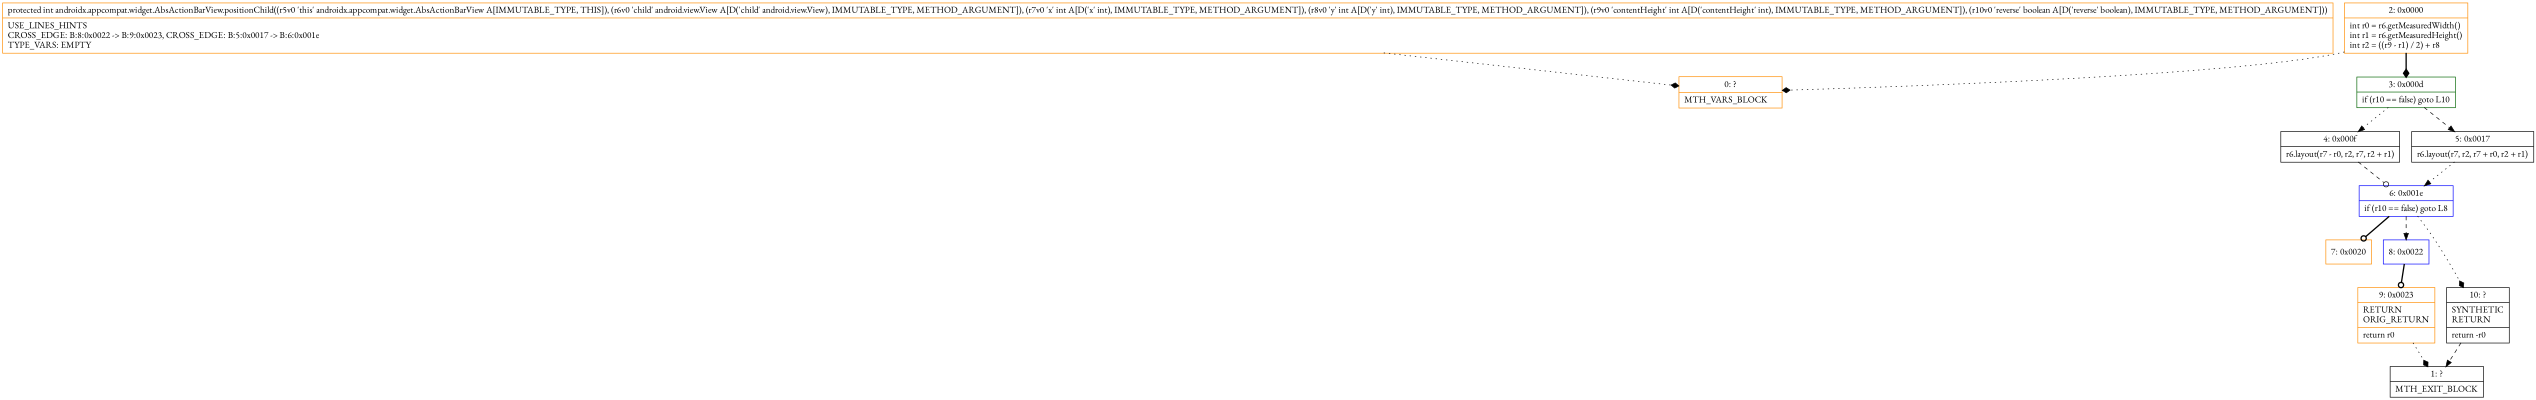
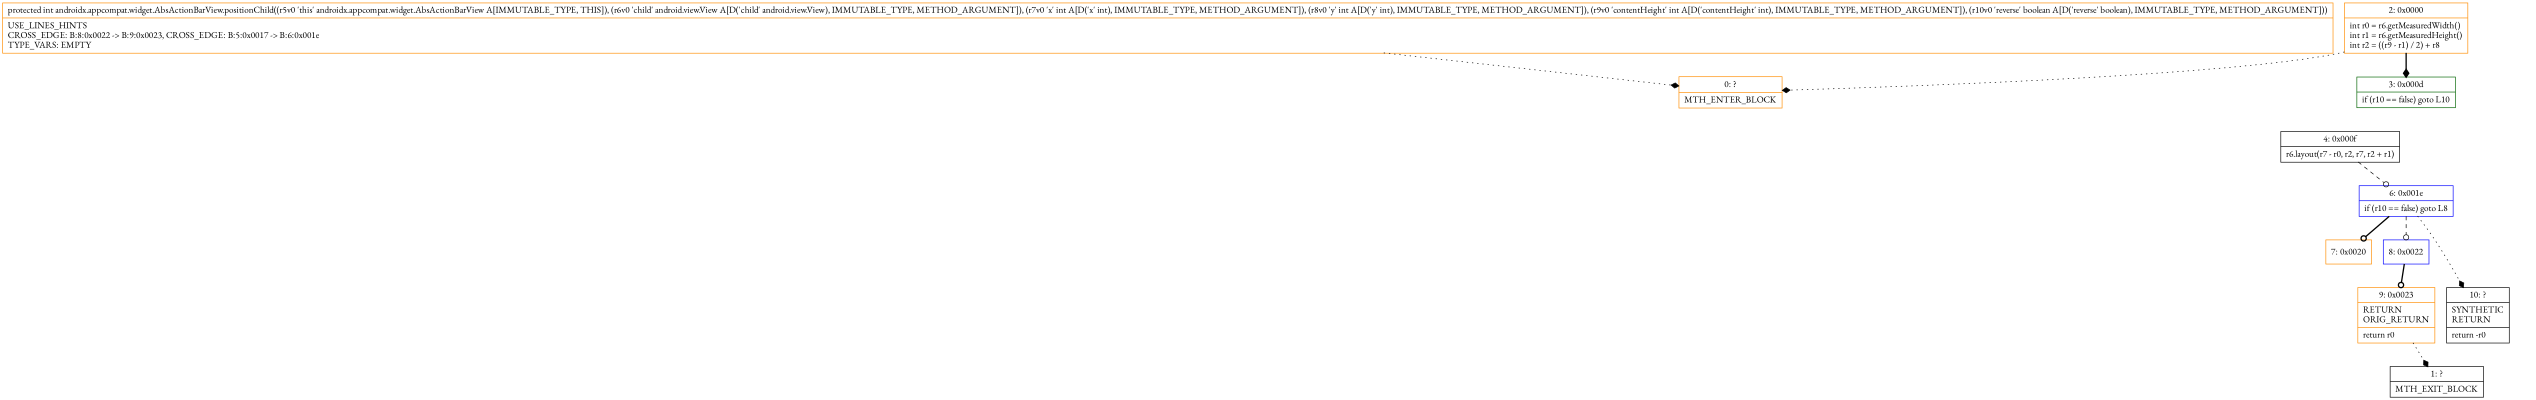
(1726, 100) -> (1731, 100)
(2376, 117) -> none
(2473, 147) -> none
(2406, 226) -> (2406, 226)
(2455, 352) -> none
